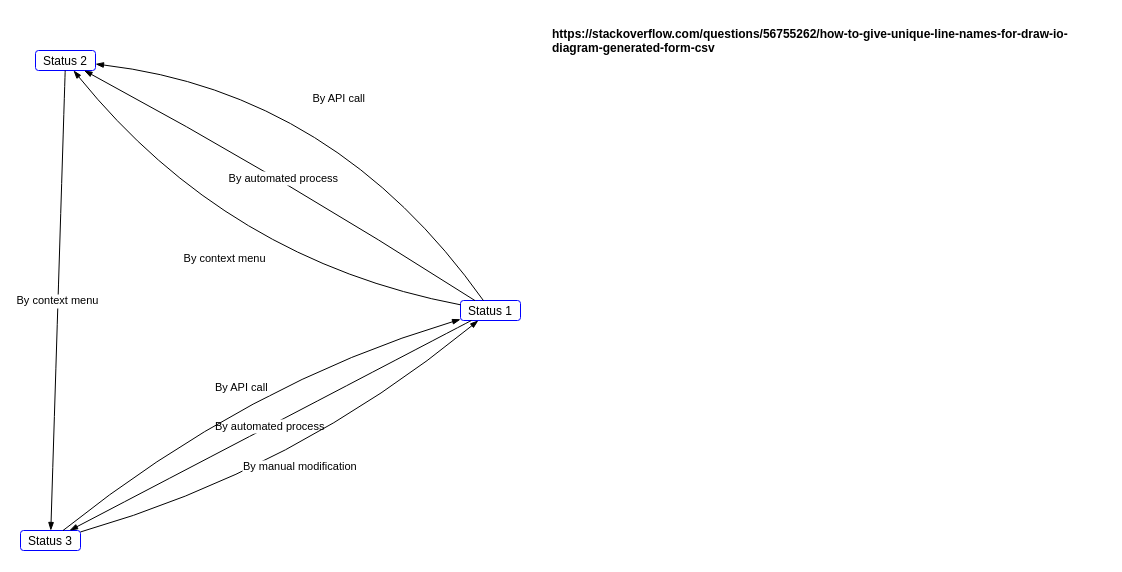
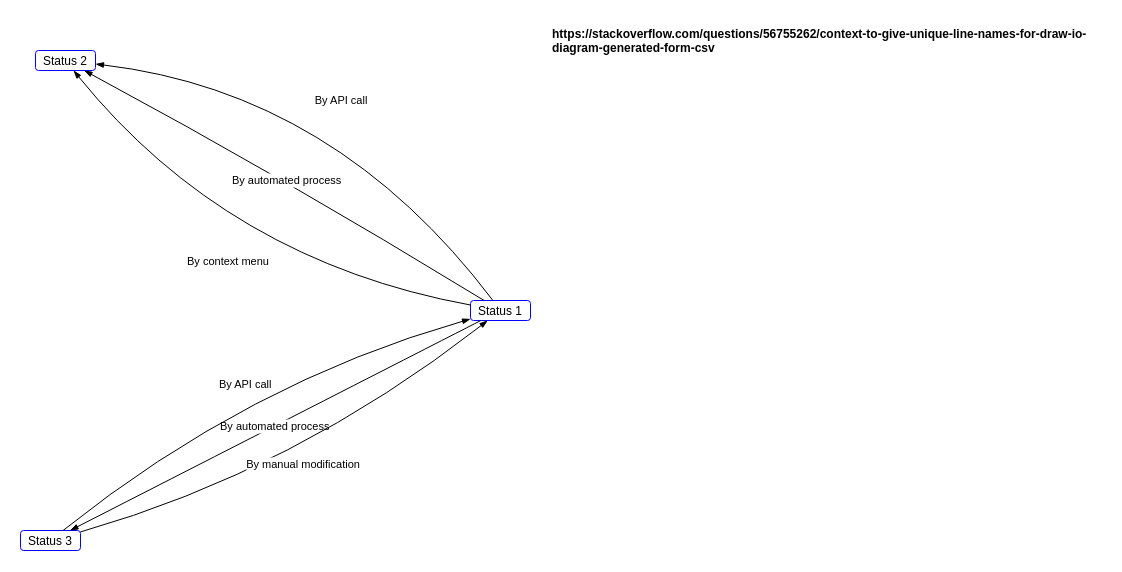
(827, 42) -> (827, 42)
(58, 297) -> none
(491, 311) -> (501, 311)
